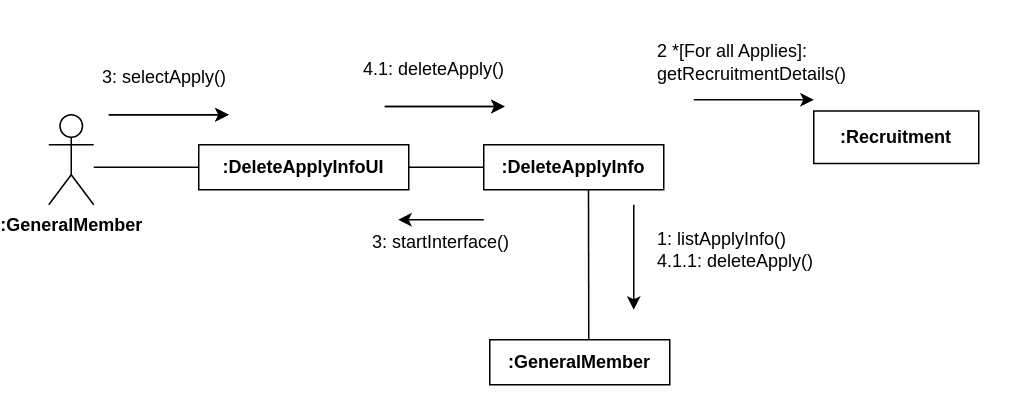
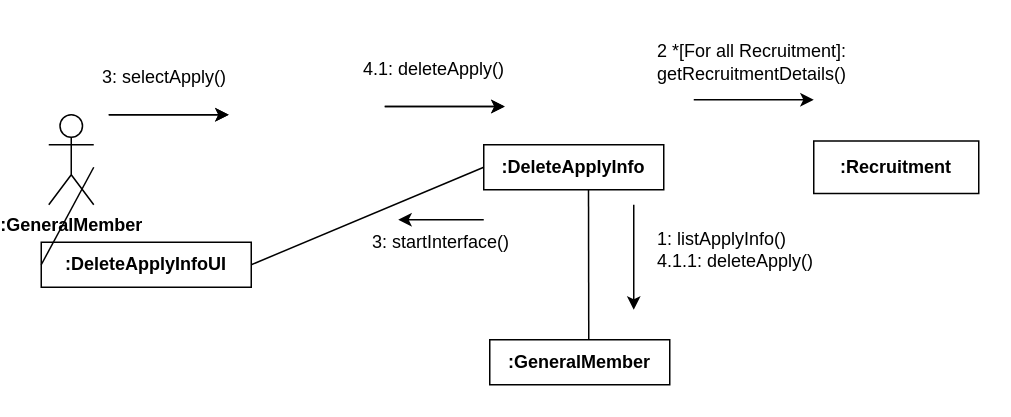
(778, 62) -> (778, 62)
(896, 137) -> (896, 167)
(304, 167) -> (146, 265)
